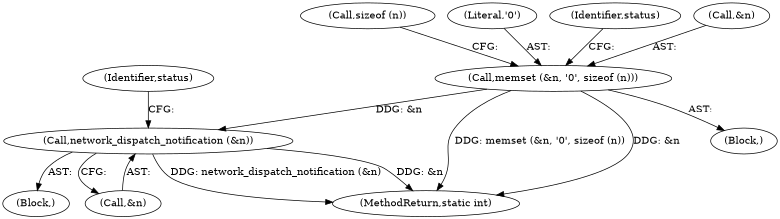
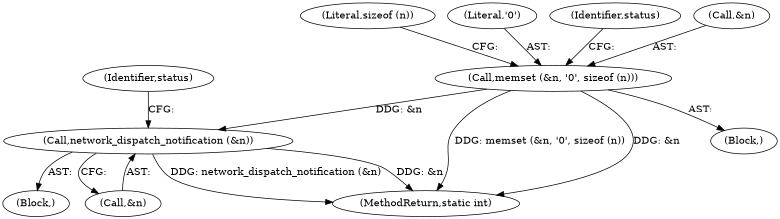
(368, 16) -> (368, 16)
